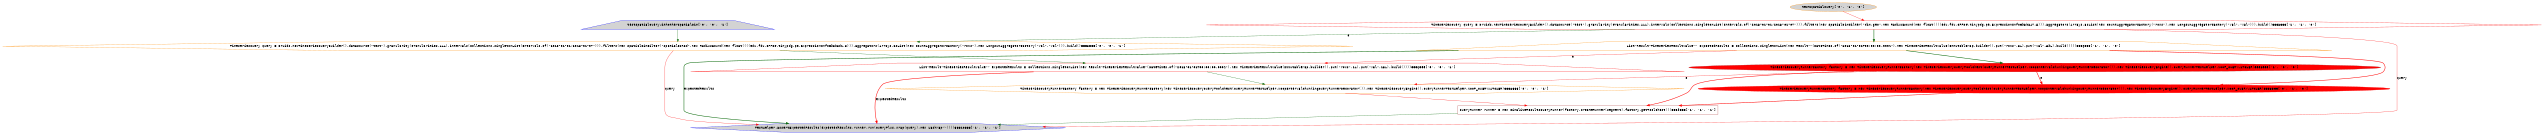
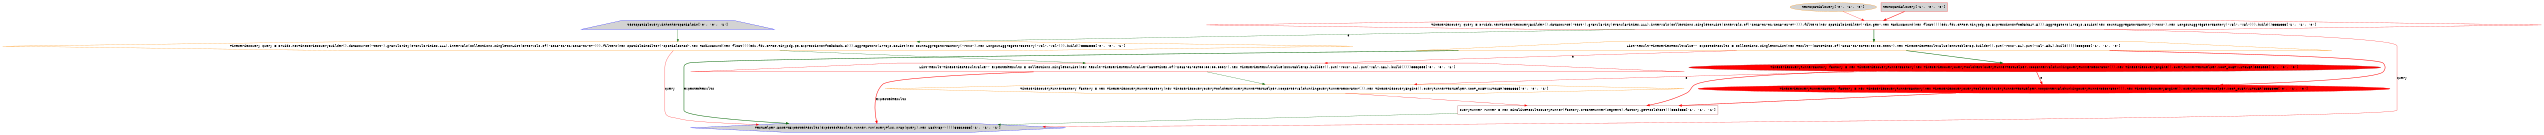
none -> (1914, 7)
